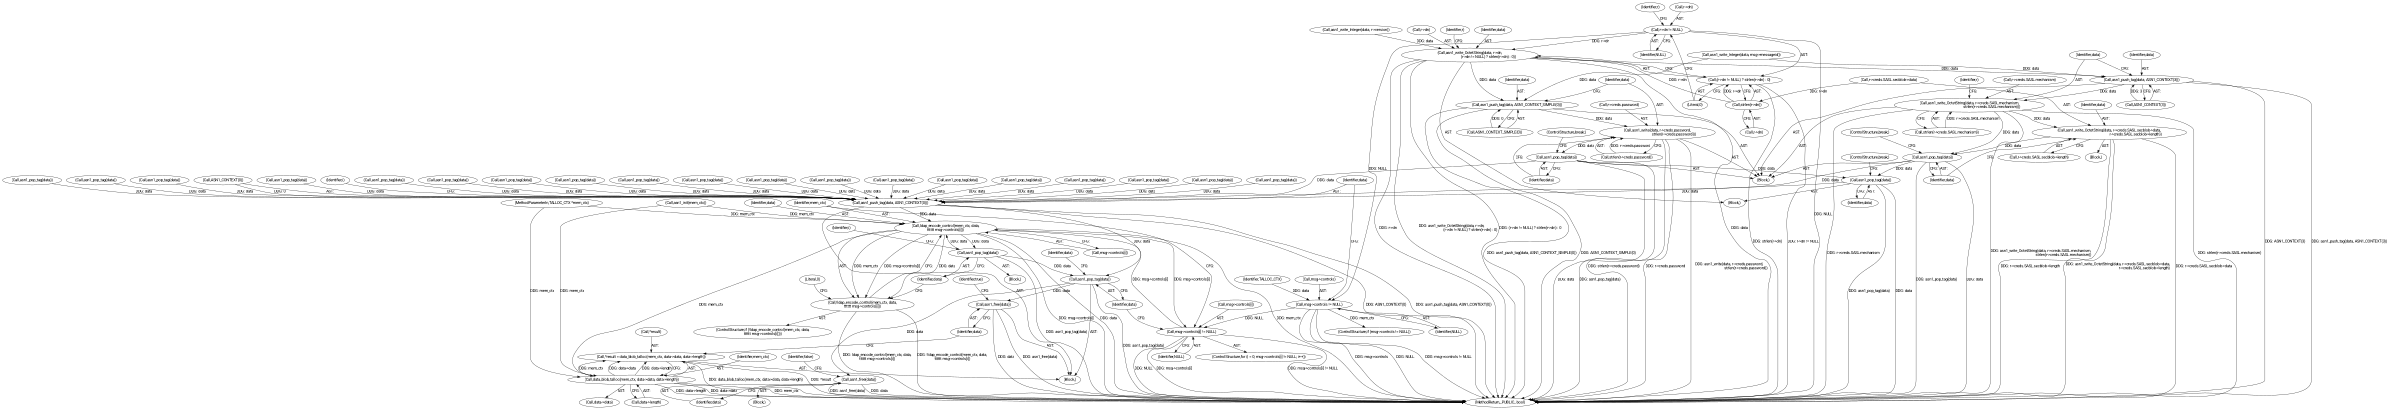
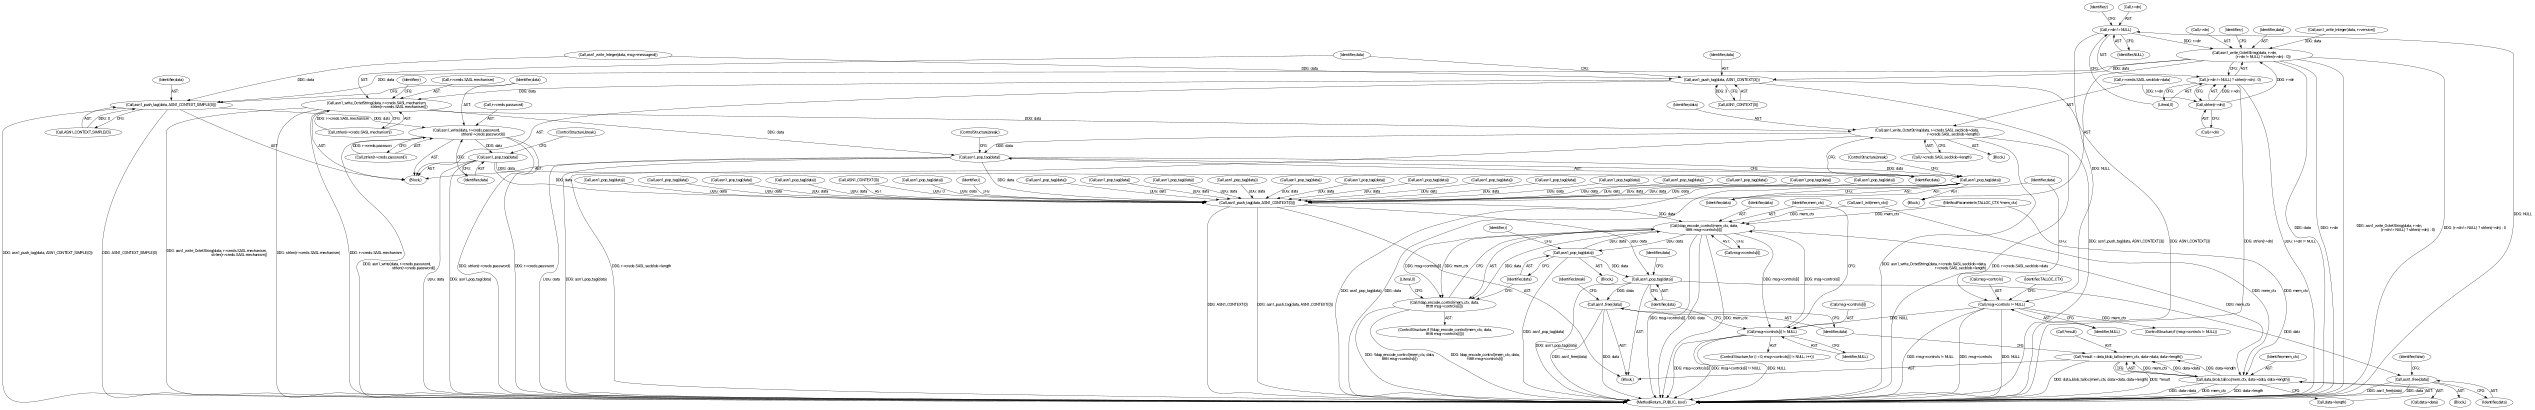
(971, 280) -> (1572, 280)
(1814, 288) -> (2397, 346)
(1301, 291) -> (2032, 291)
